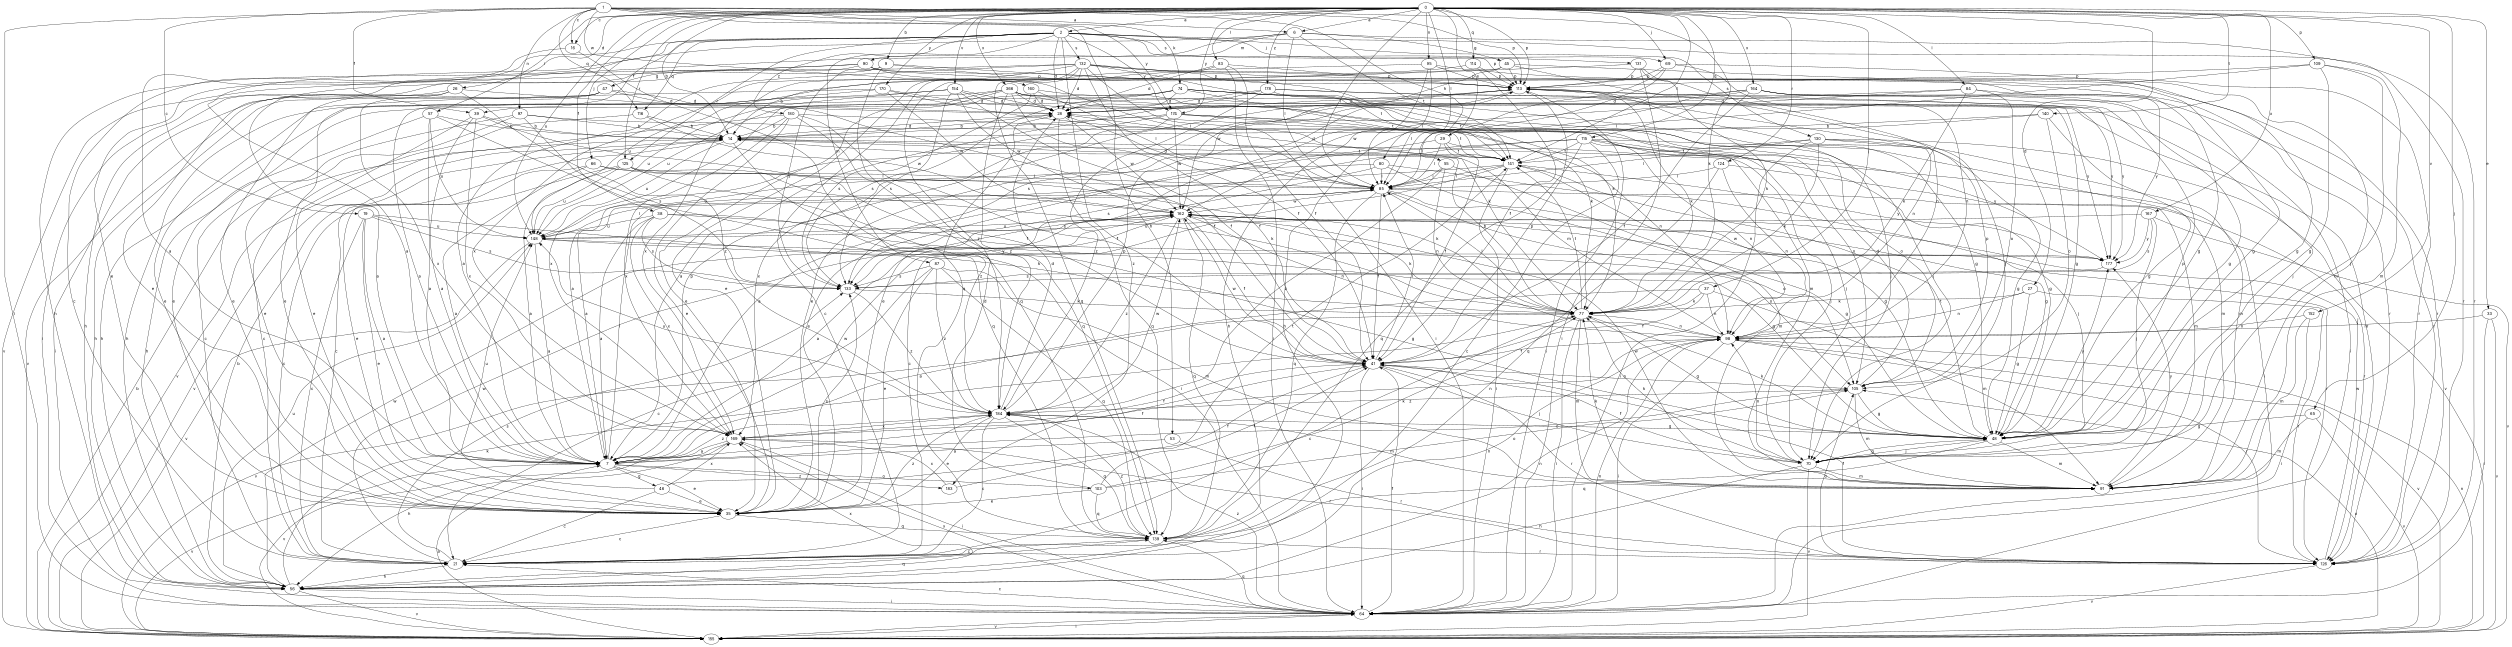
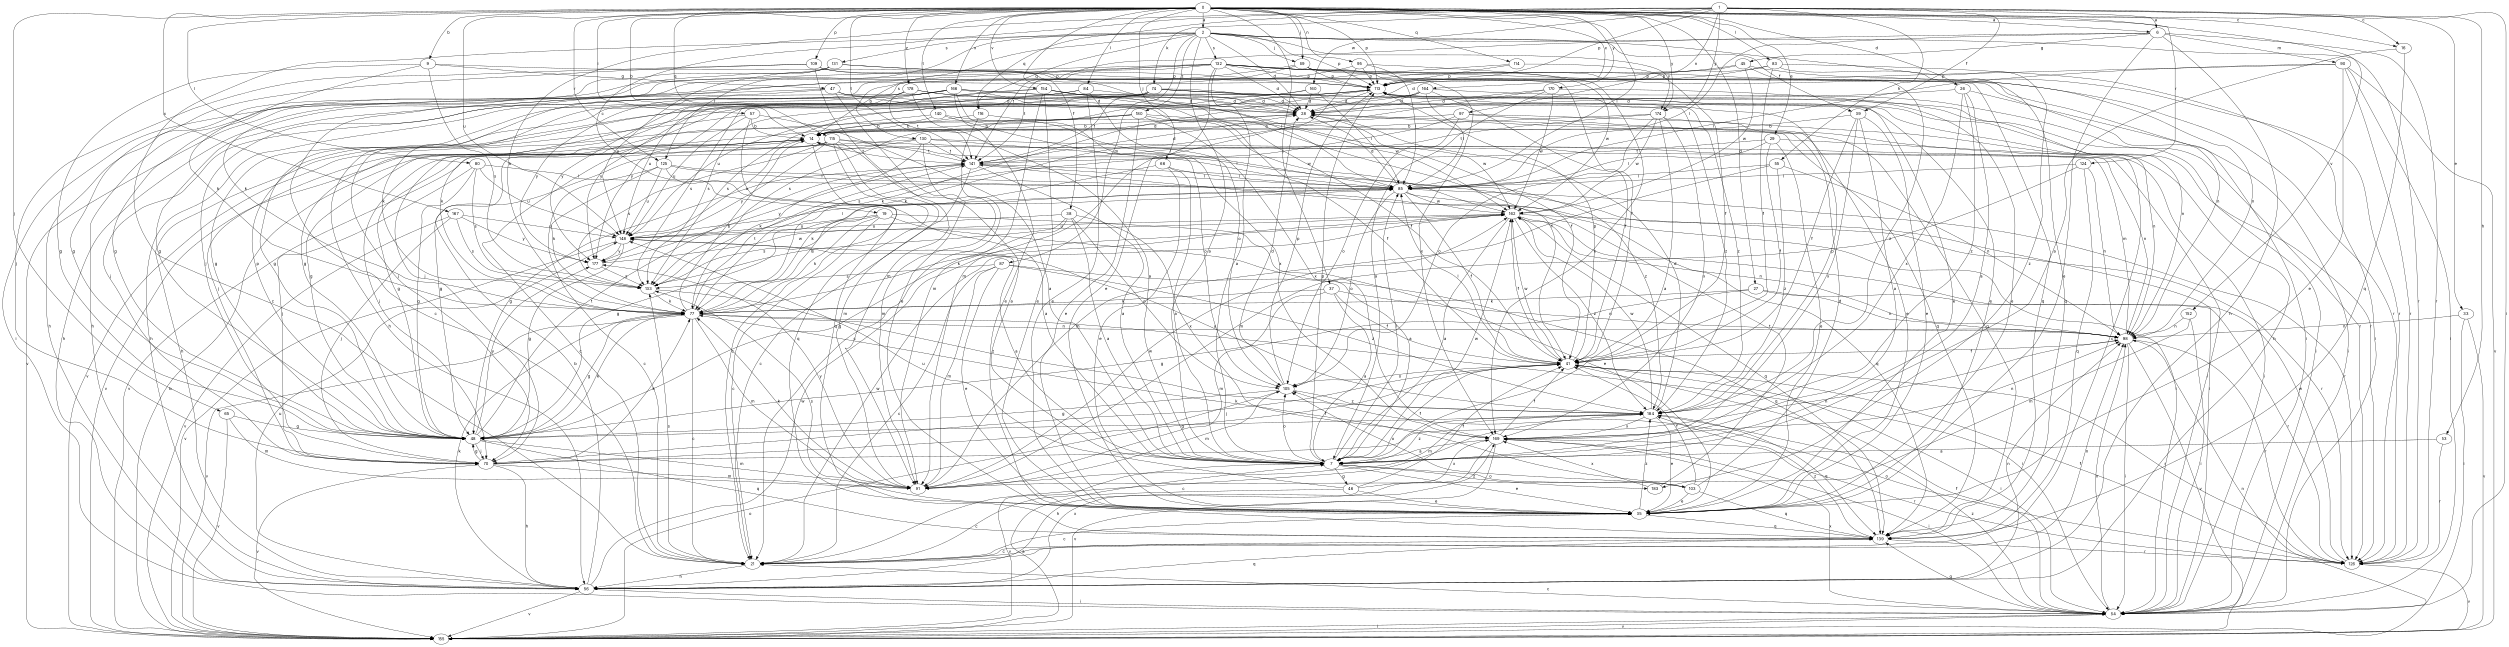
(1010, 89) -> (954, 89)
(2266, 489) -> none
